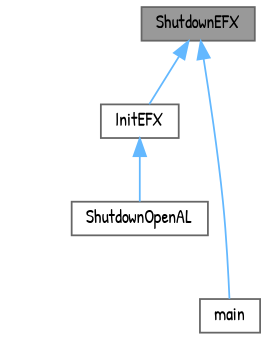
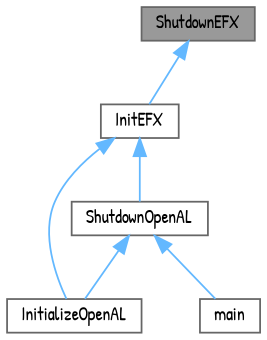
(220, 178) -> (191, 274)
none -> (74, 316)
